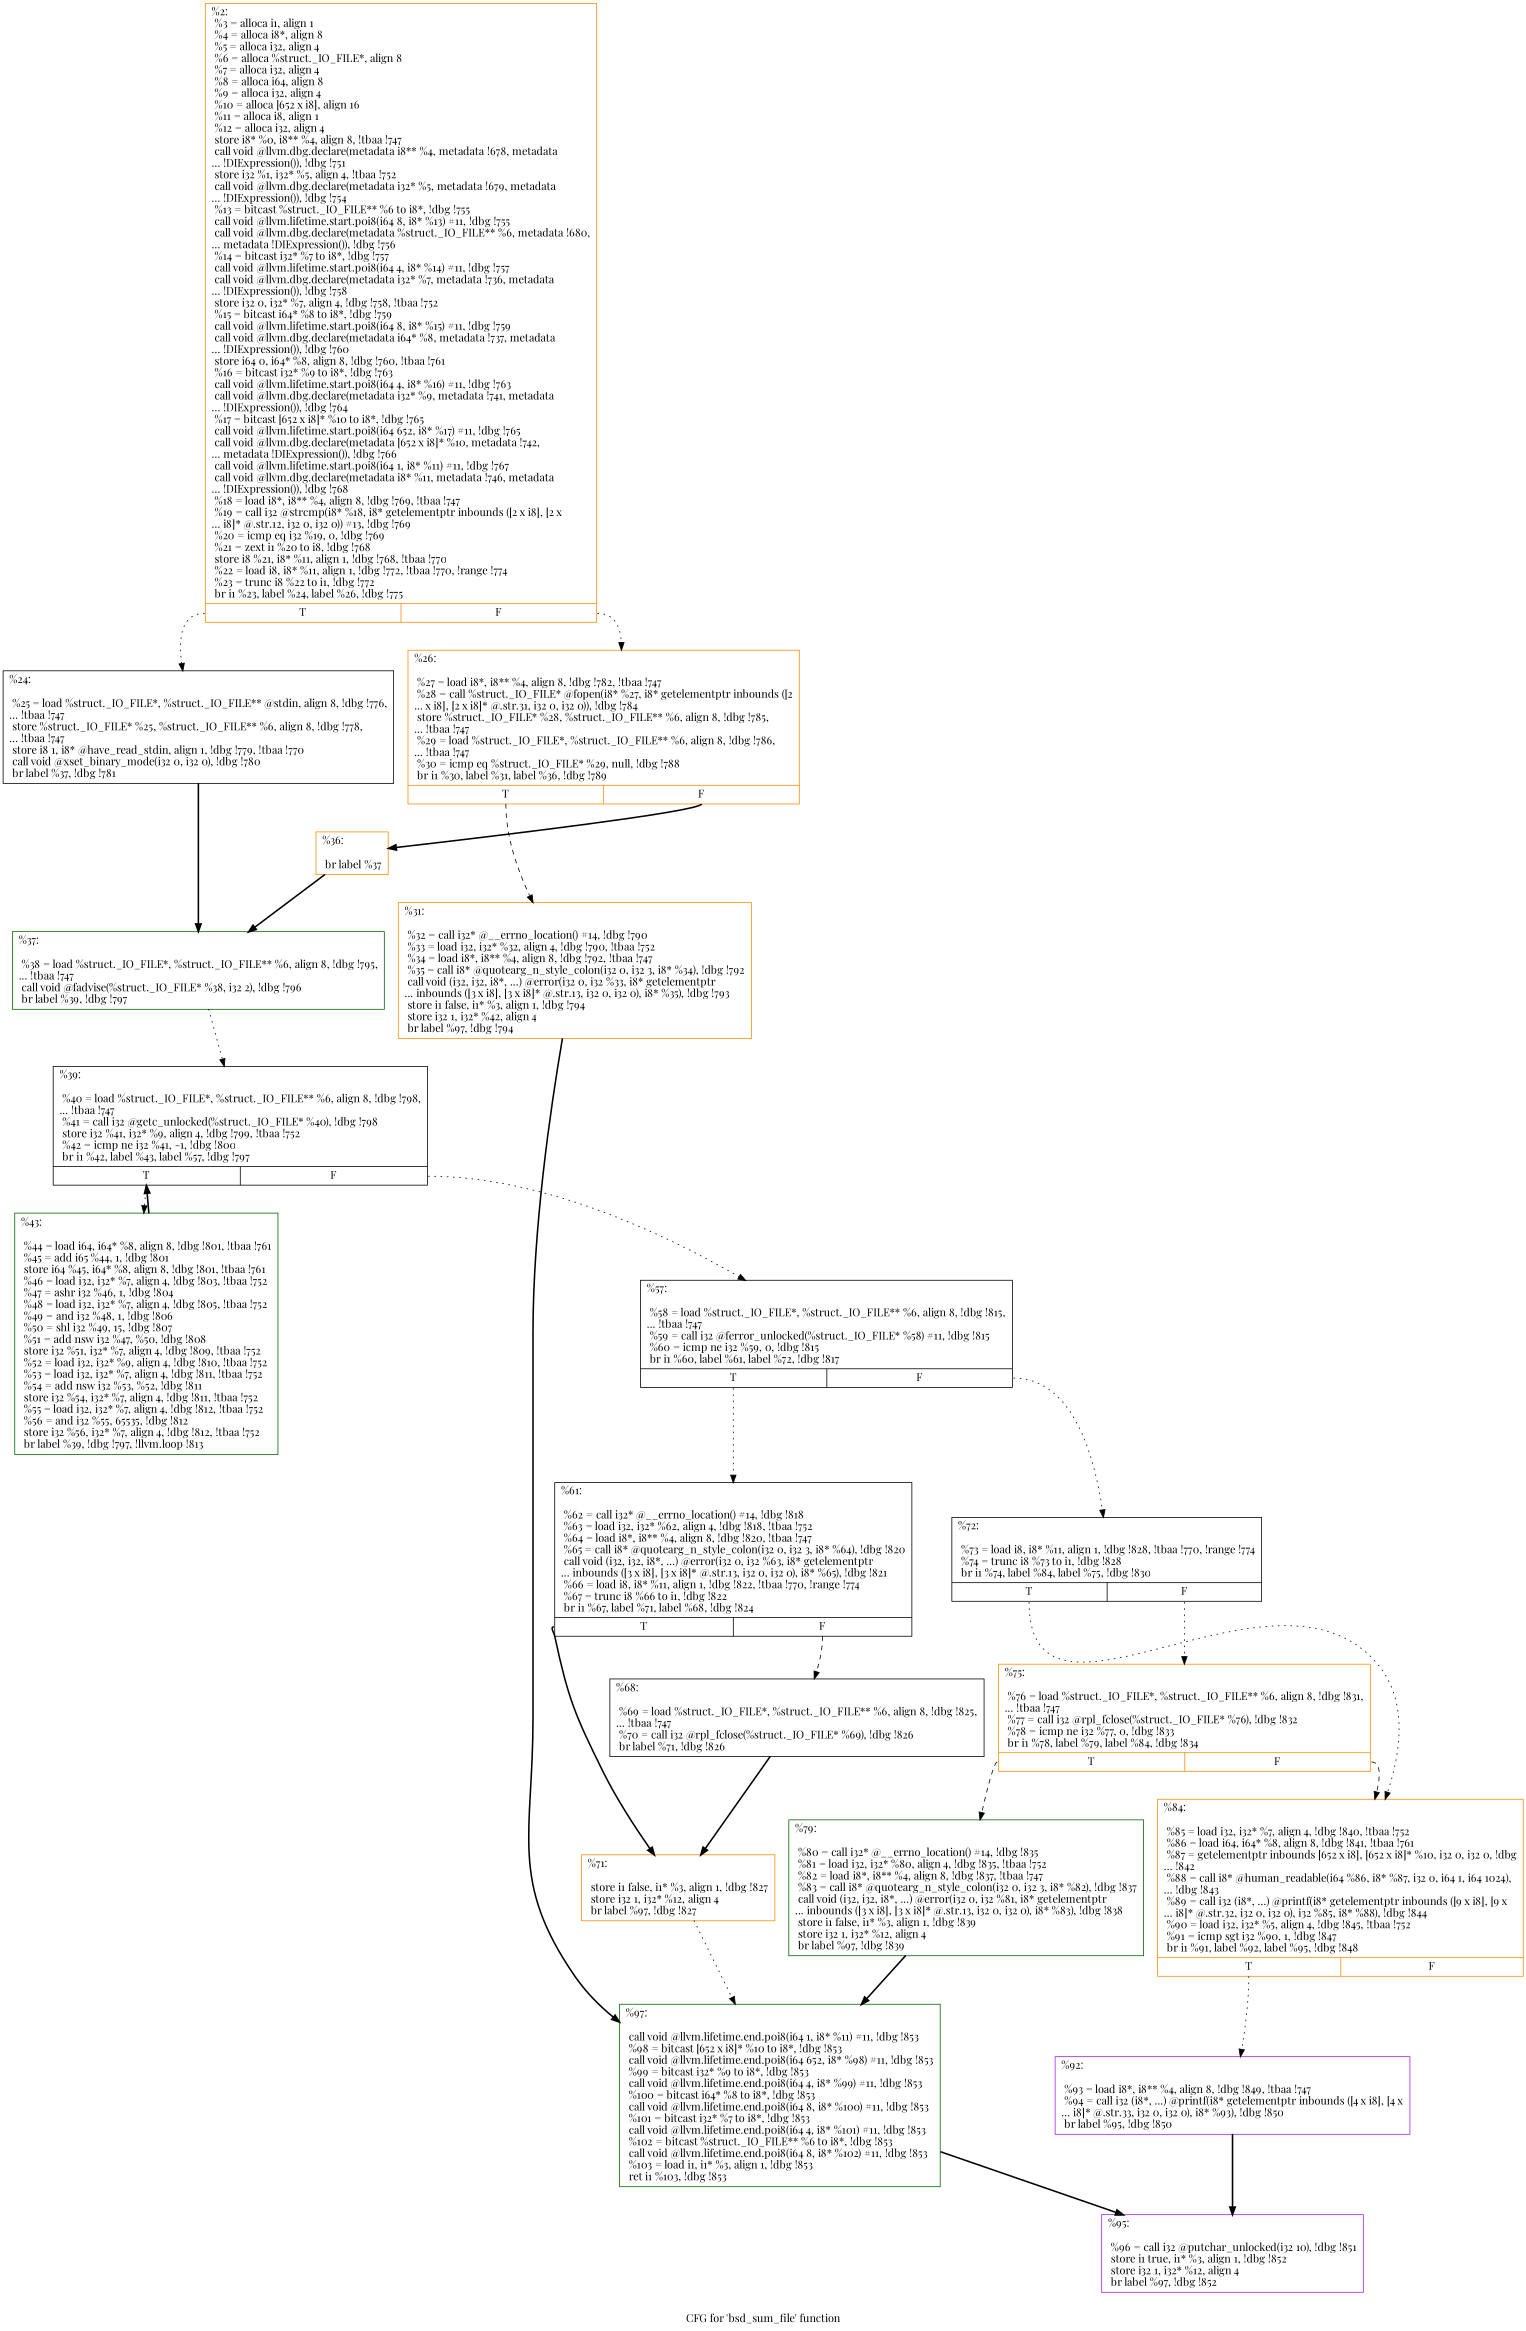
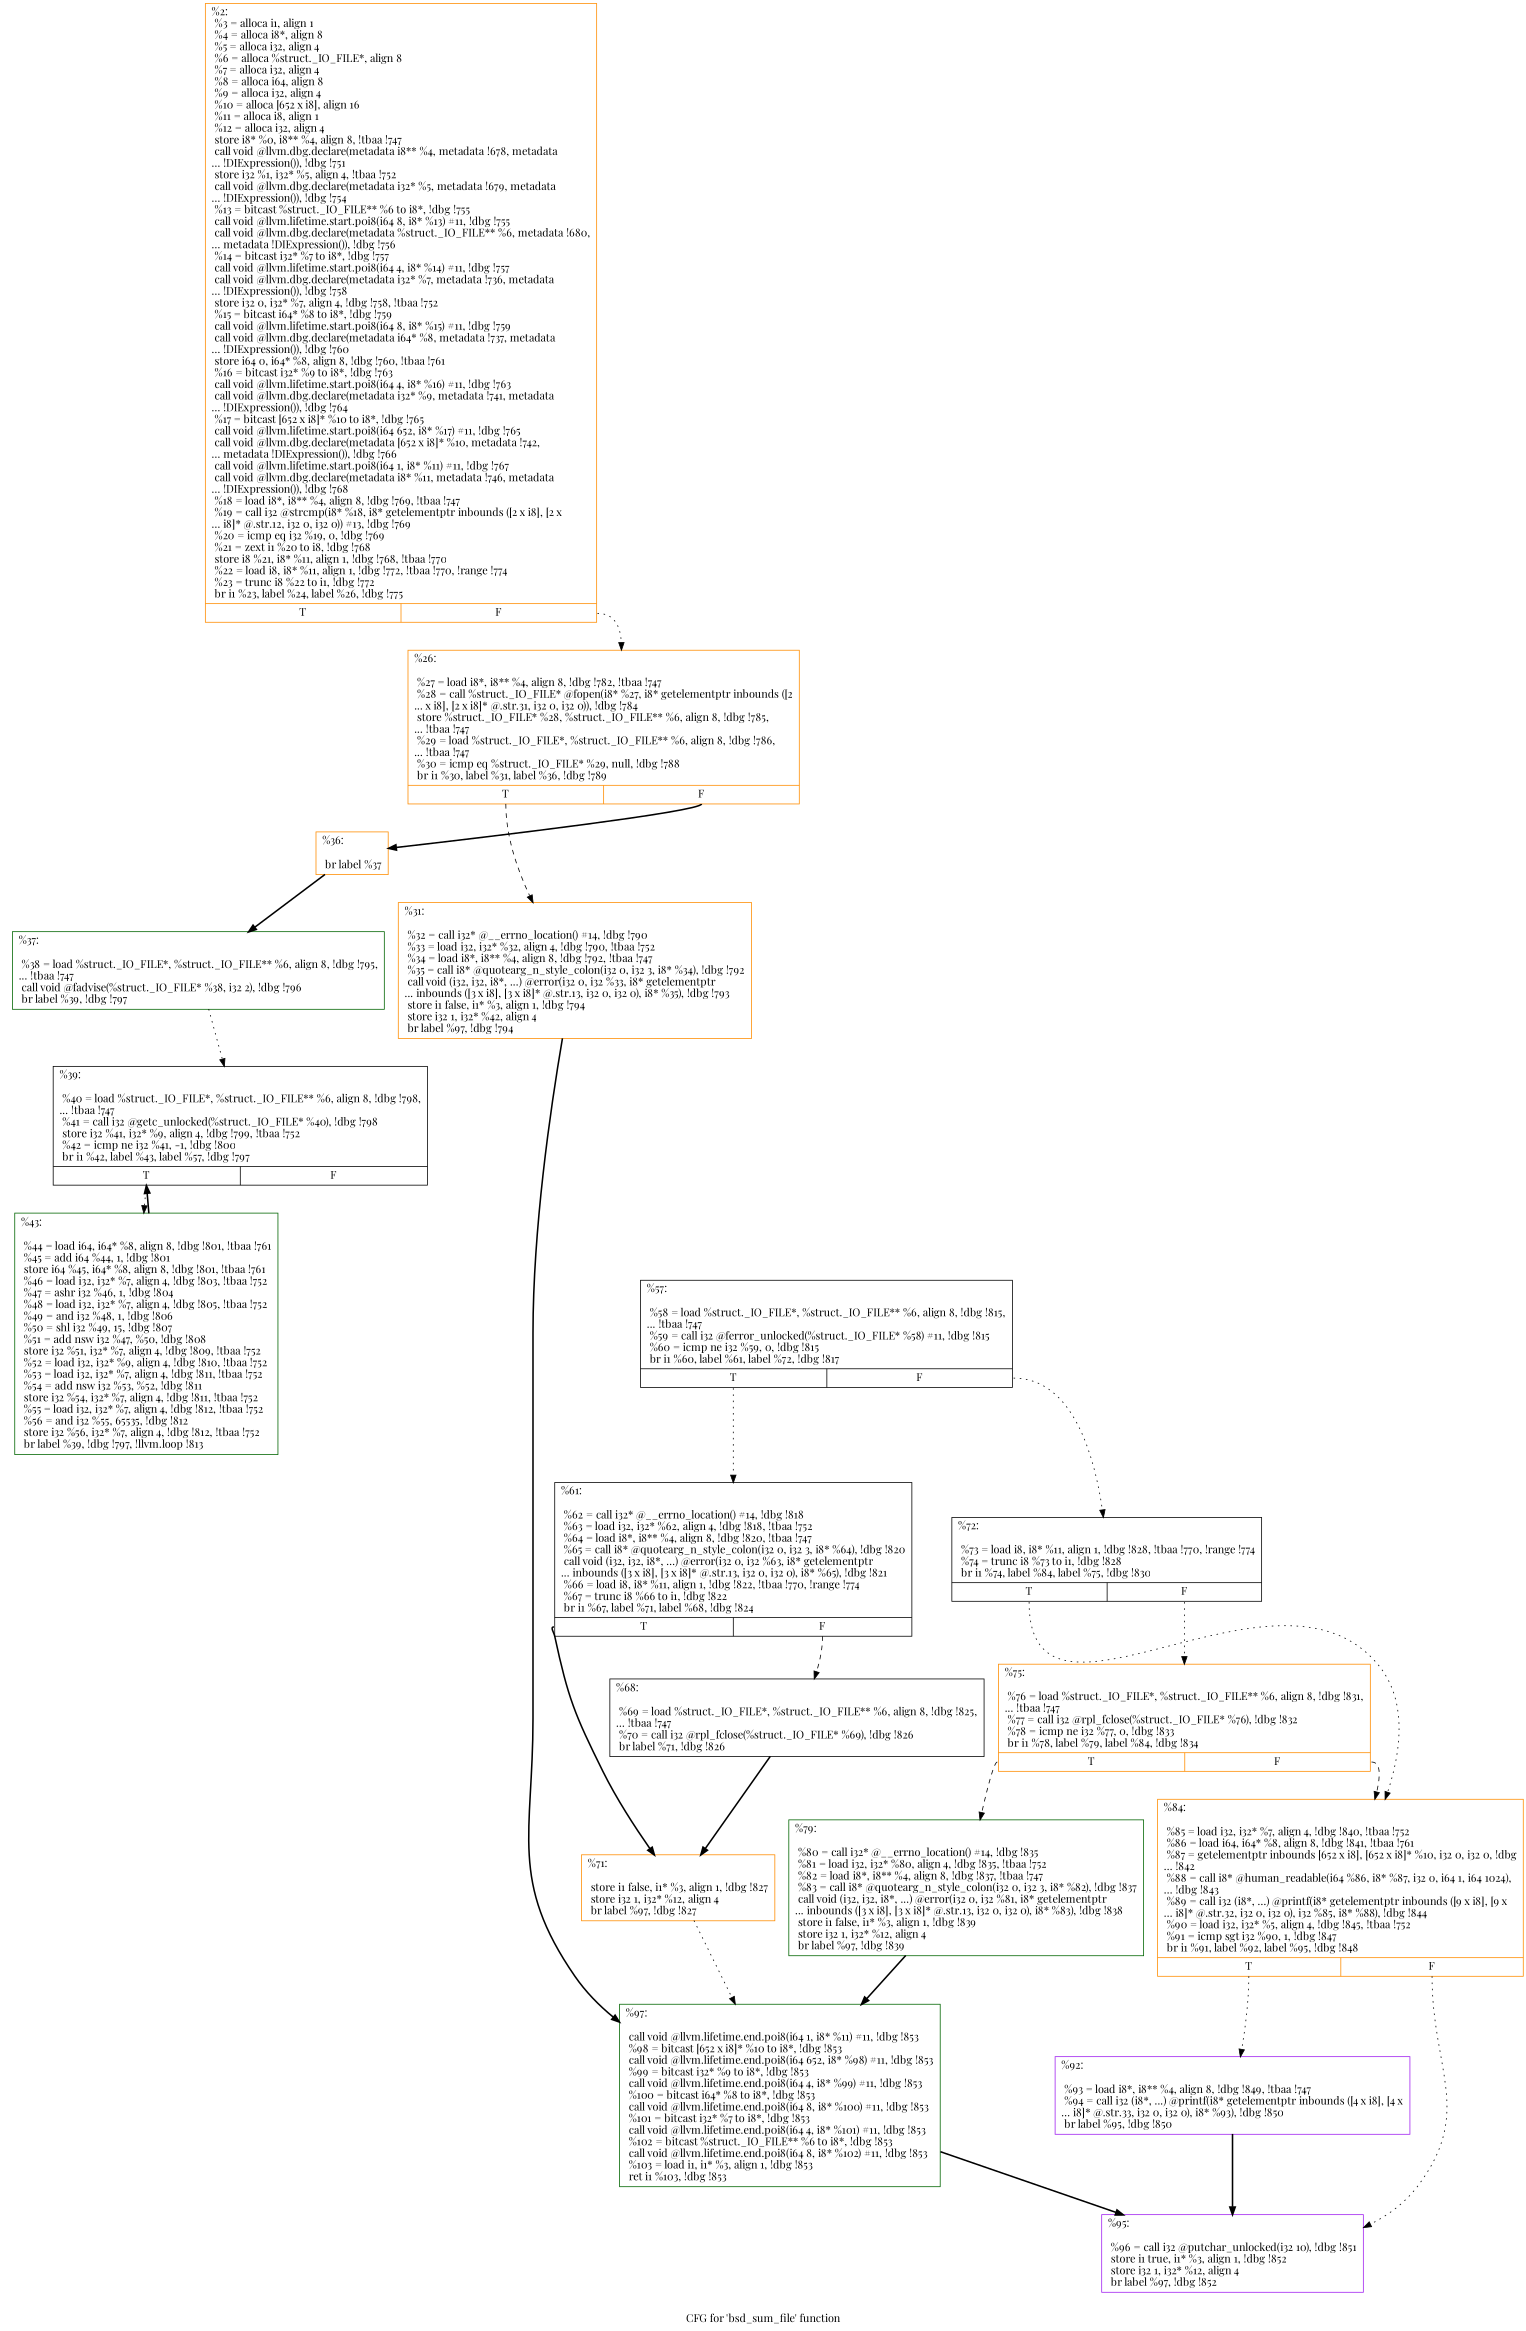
(198, 727) -> none
(590, 1207) -> none
(95, 1258) -> (96, 1258)
none -> (1446, 2115)
